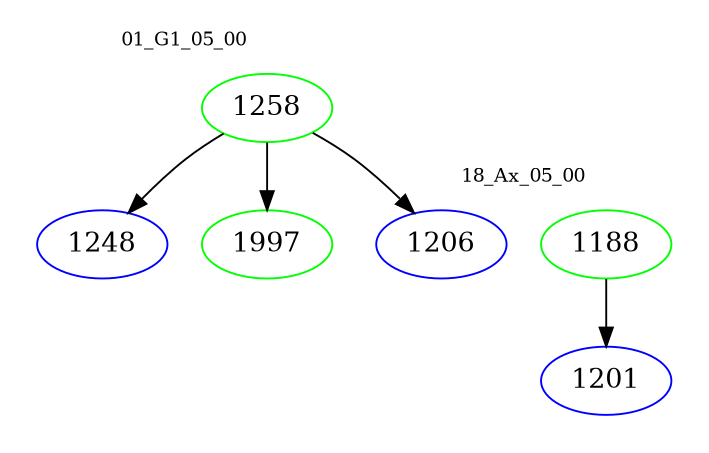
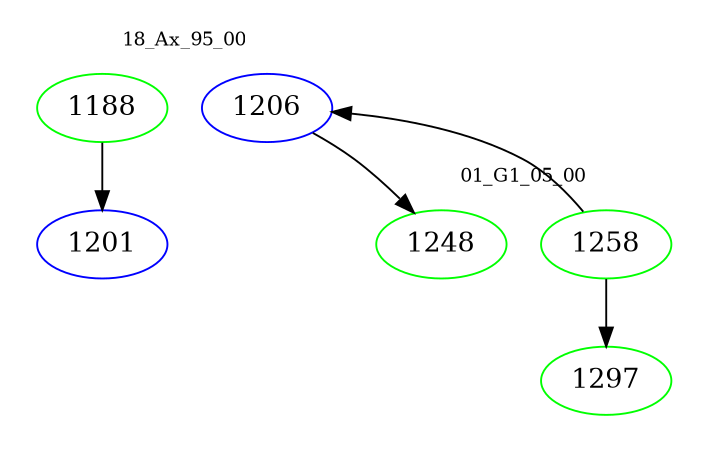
(180, 163) -> (374, 175)
(524, 177) -> (185, 41)
(102, 244) -> (441, 244)
(267, 244) -> (606, 381)
